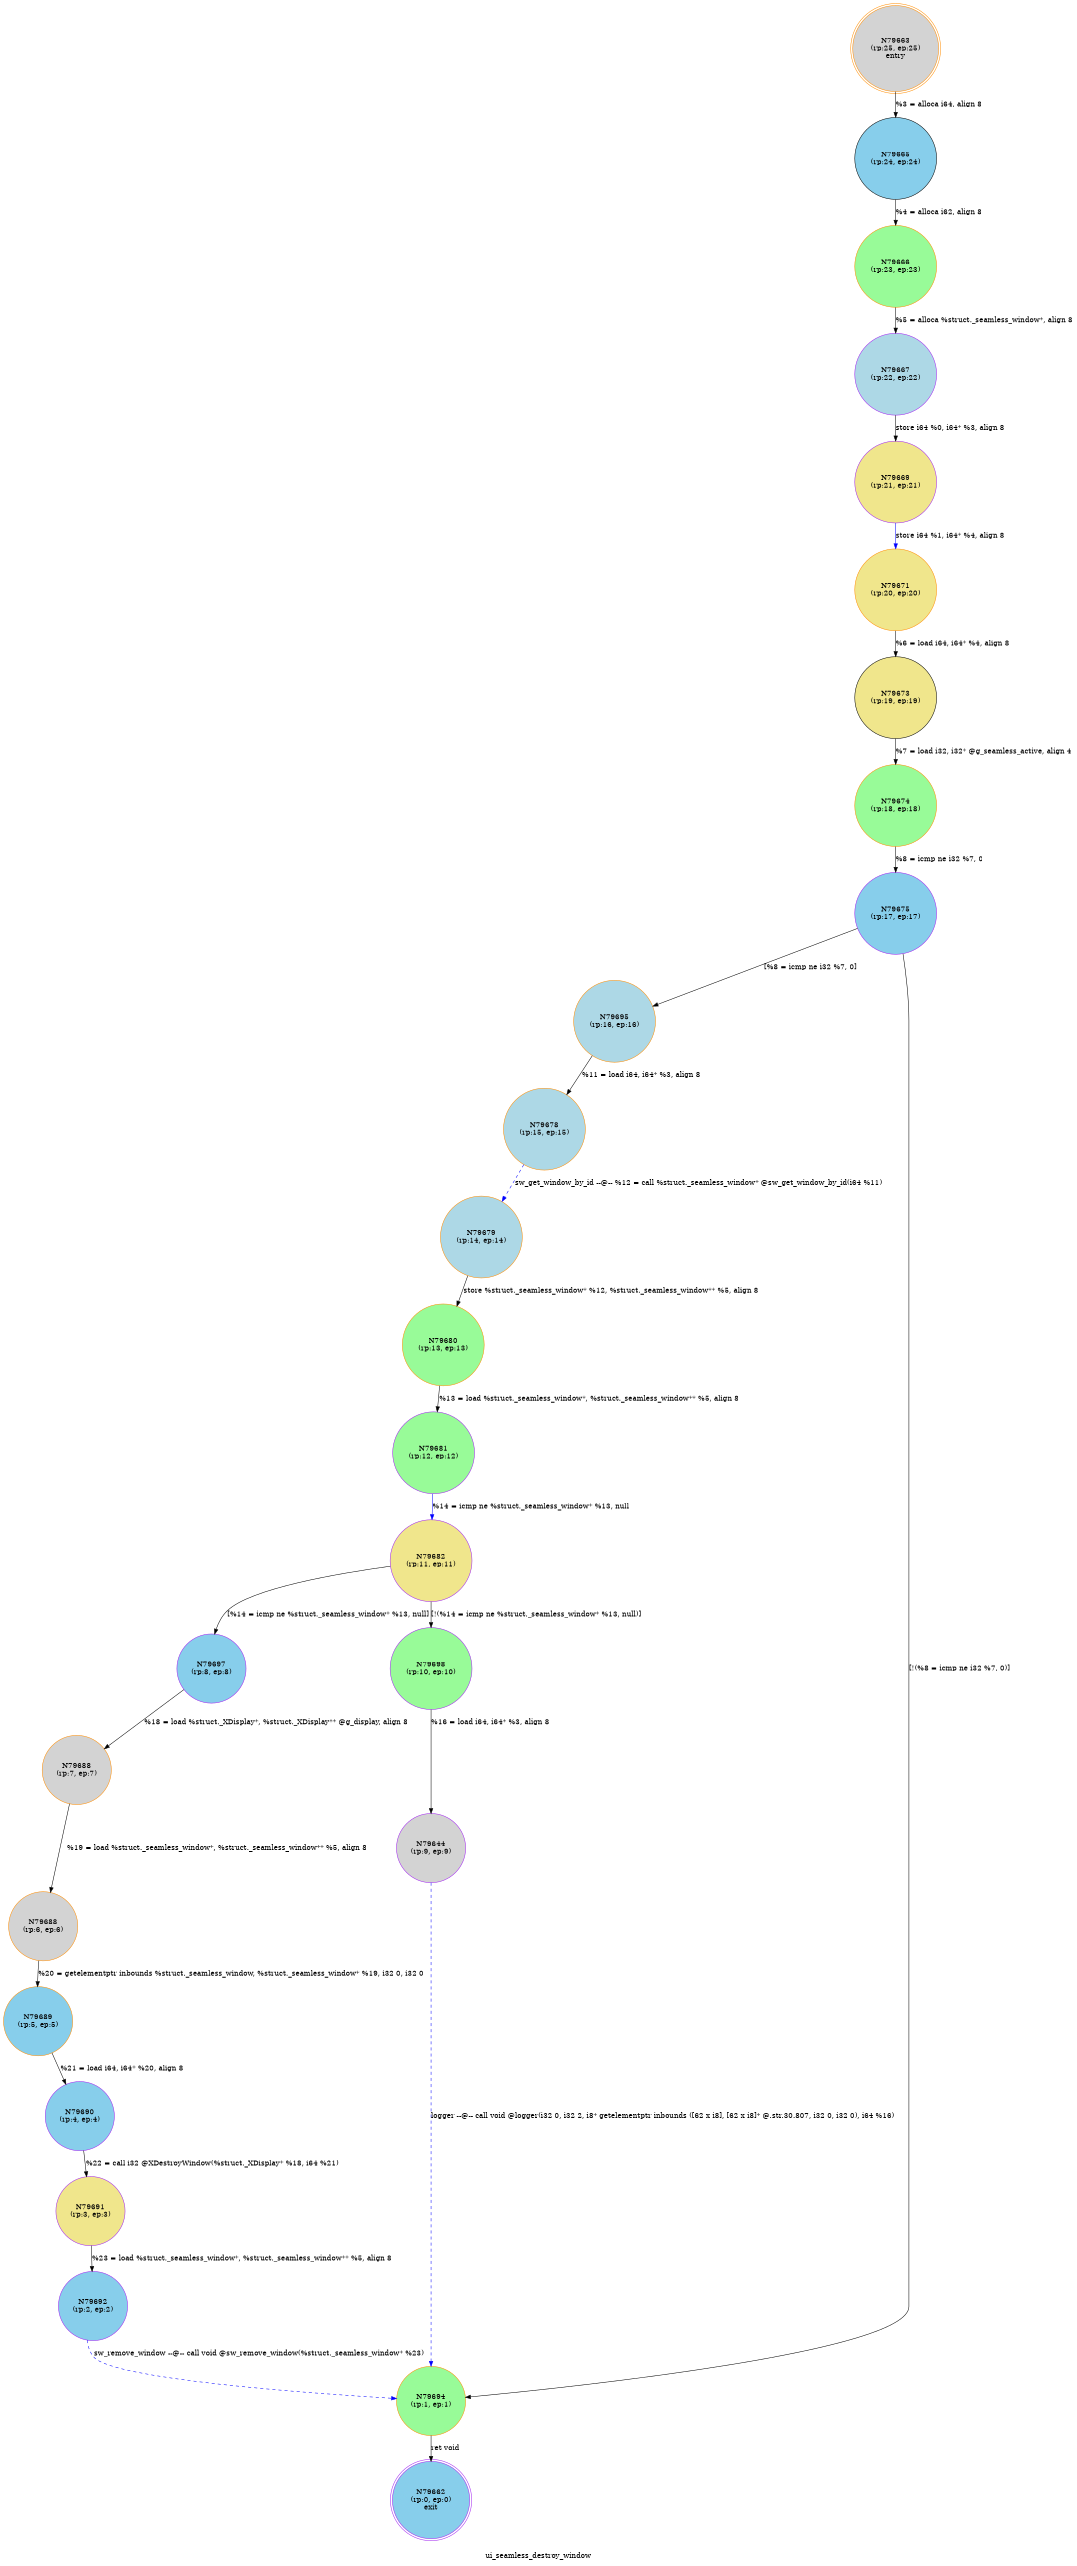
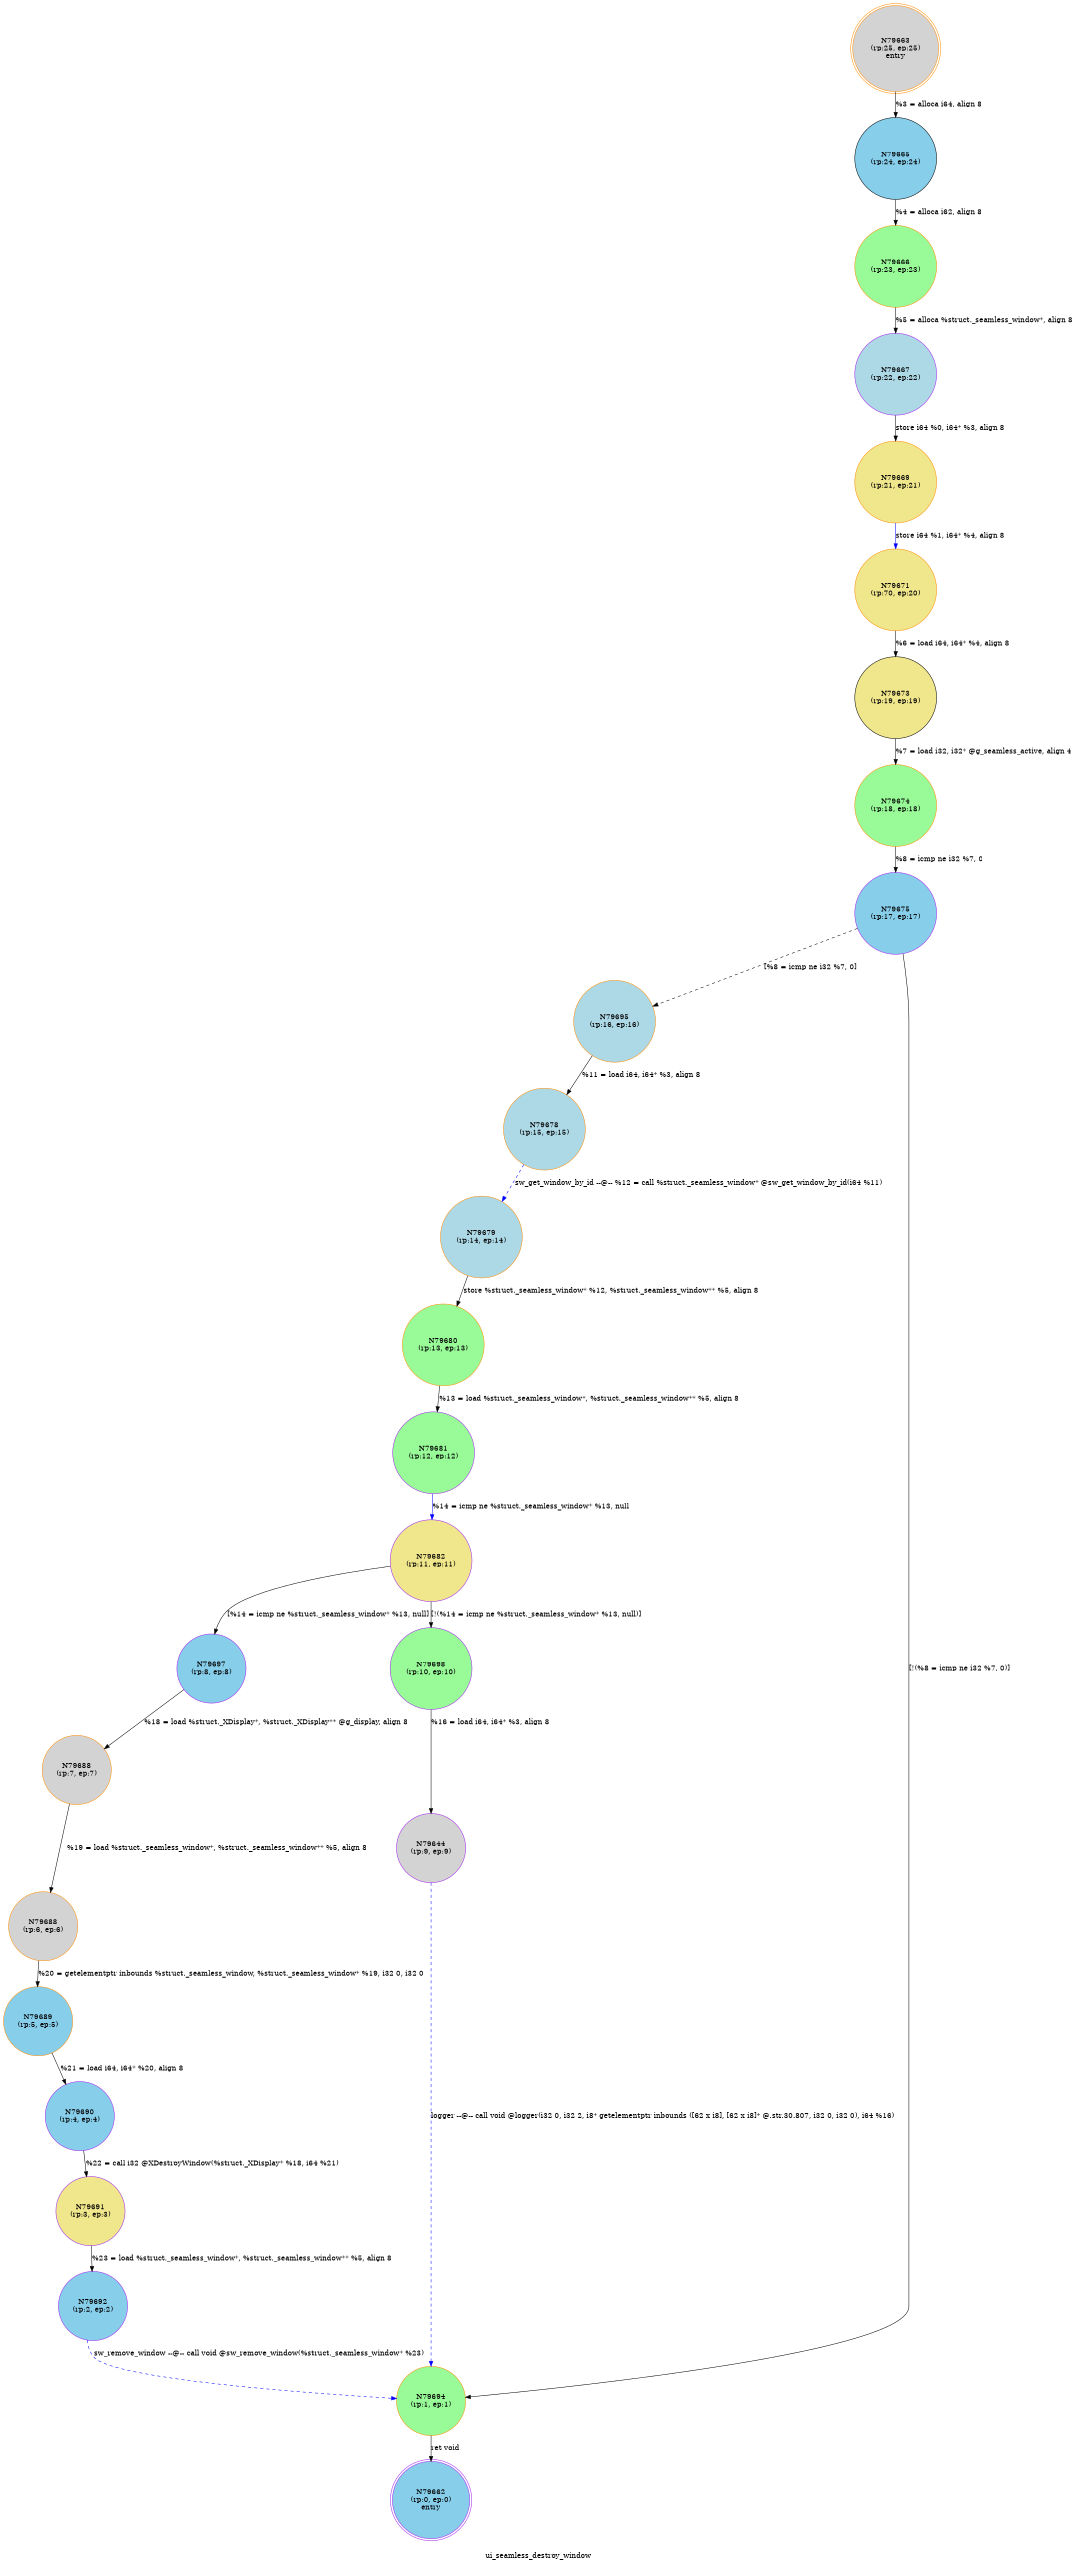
(896, 482) -> (896, 482)
(896, 590) -> (896, 590)
(758, 966) -> (758, 966)
(431, 2500) -> (431, 2500)
